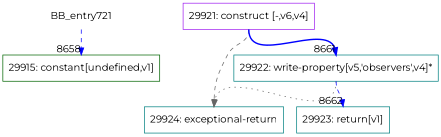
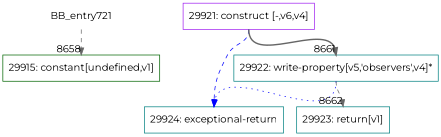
(81, 39) -> (81, 39)
(289, 43) -> (289, 43)
(225, 61) -> (225, 61)
(338, 91) -> (338, 91)
(278, 95) -> (278, 95)
